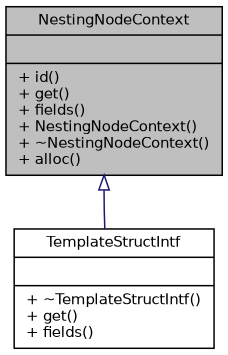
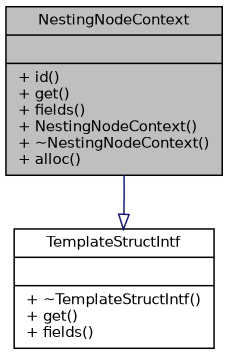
(104, 210) -> (124, 195)
